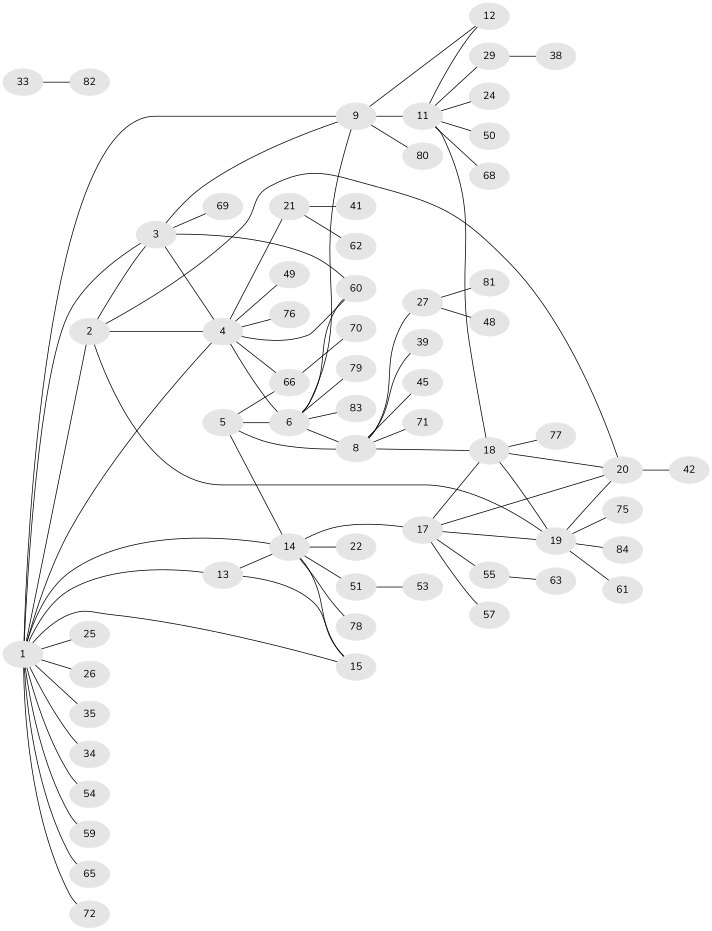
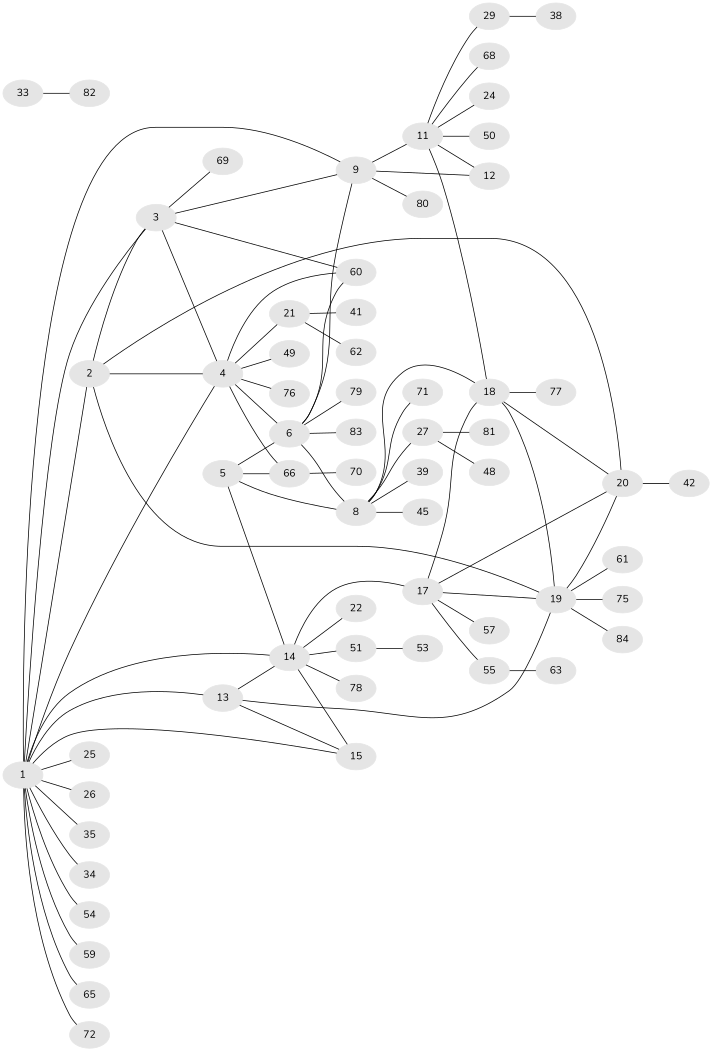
none -> (423, 717)
